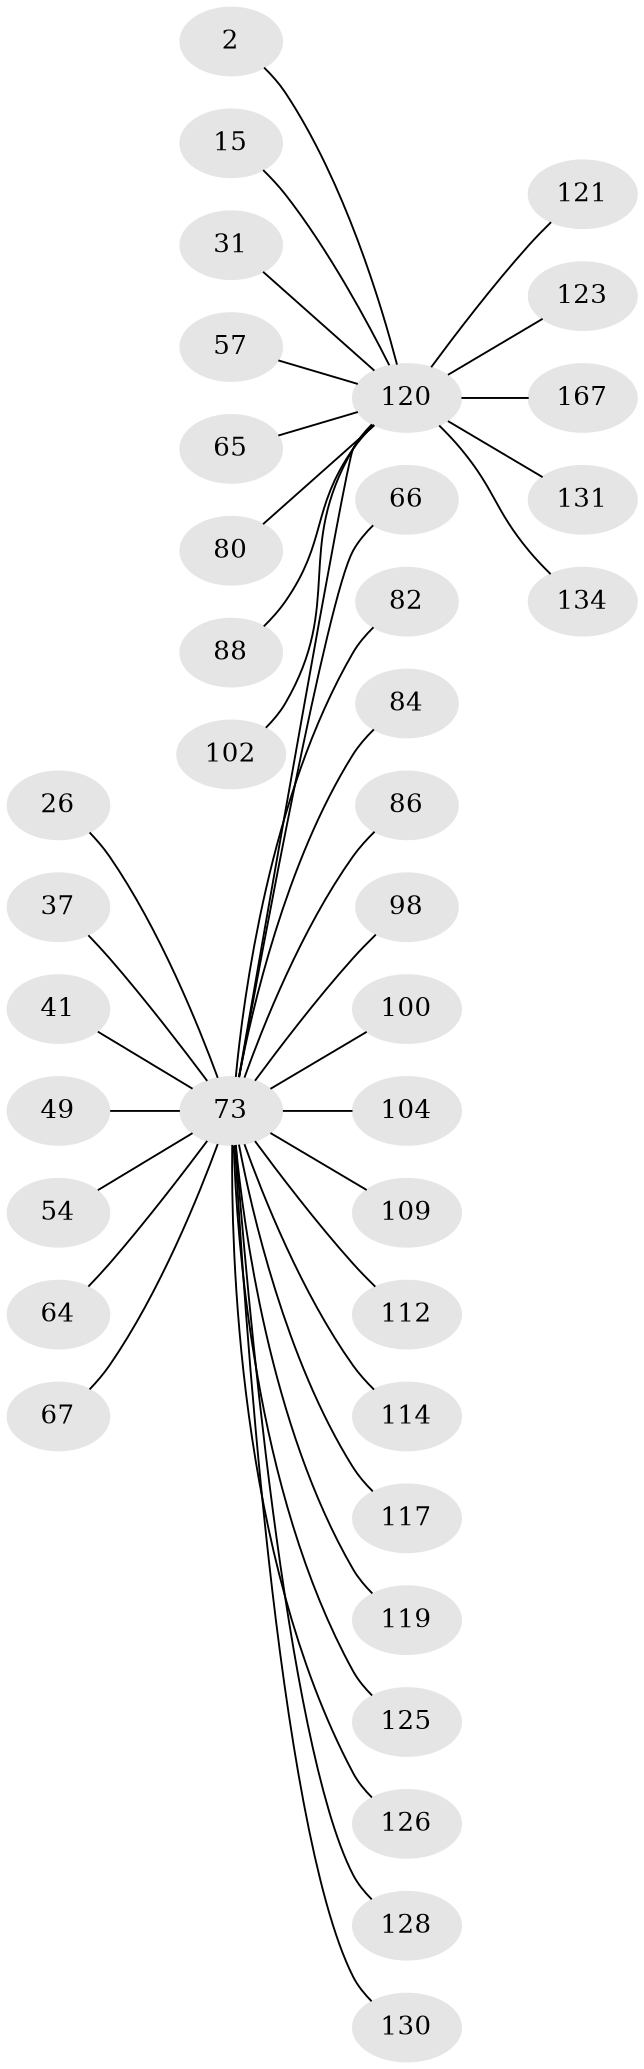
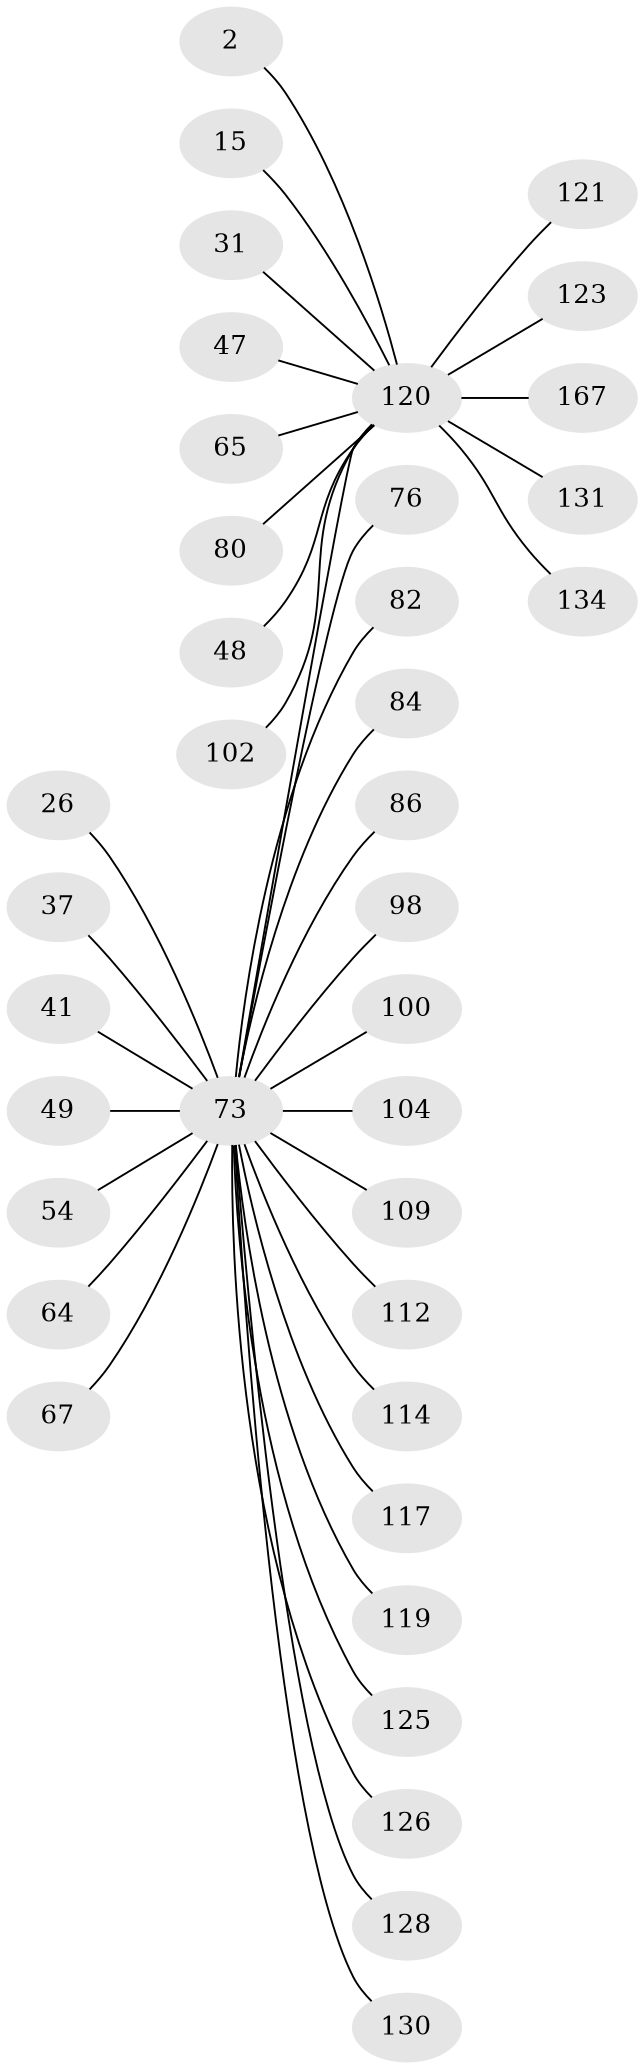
(231, 347) -> (231, 347)
(407, 500) -> (407, 500)
(231, 653) -> (231, 653)
